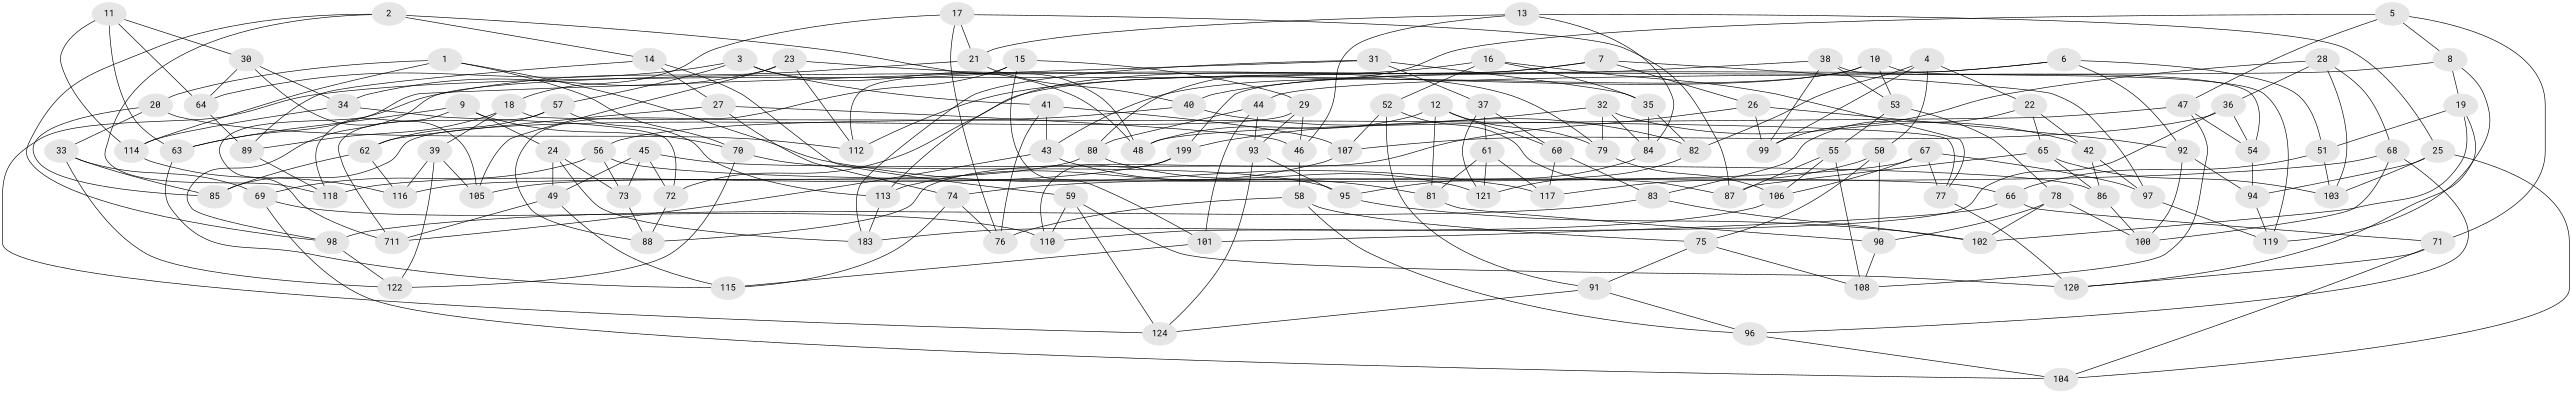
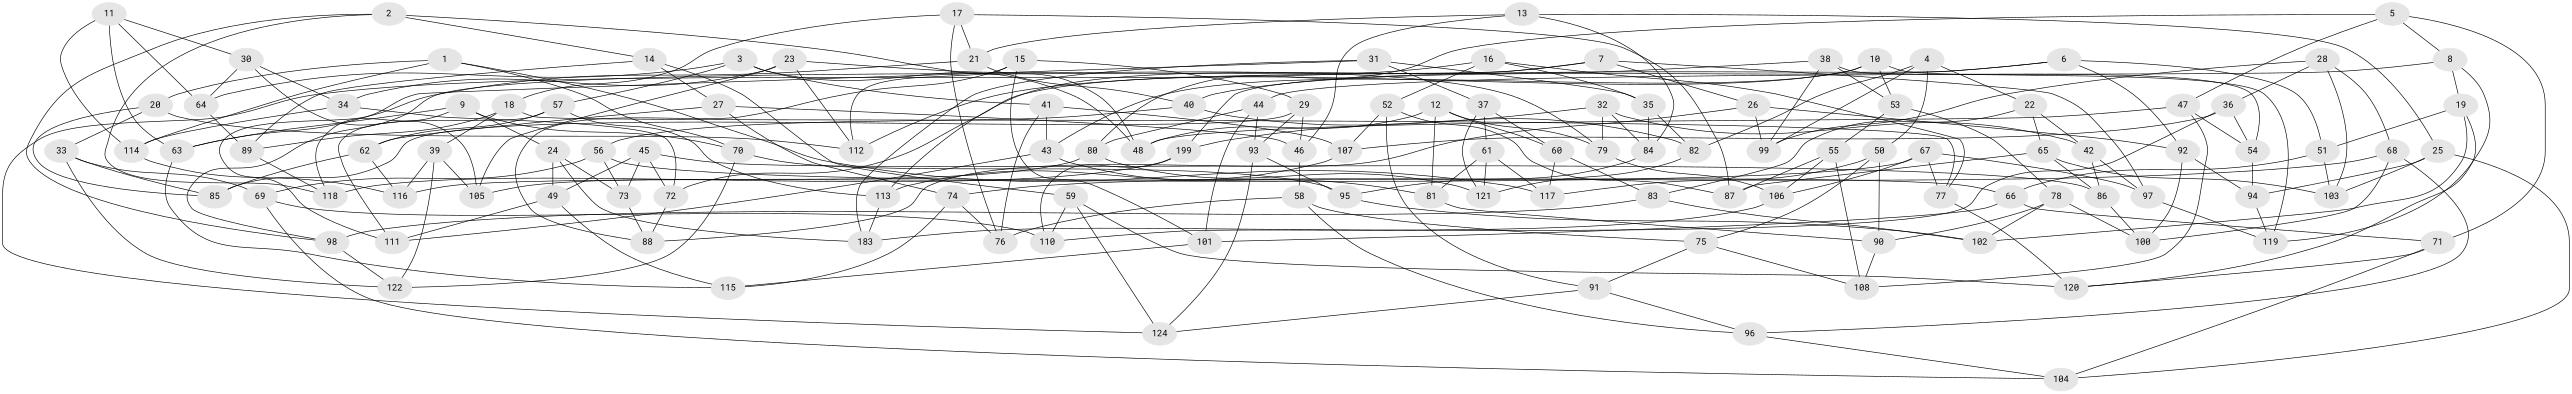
(392, 242) -> (392, 242)
